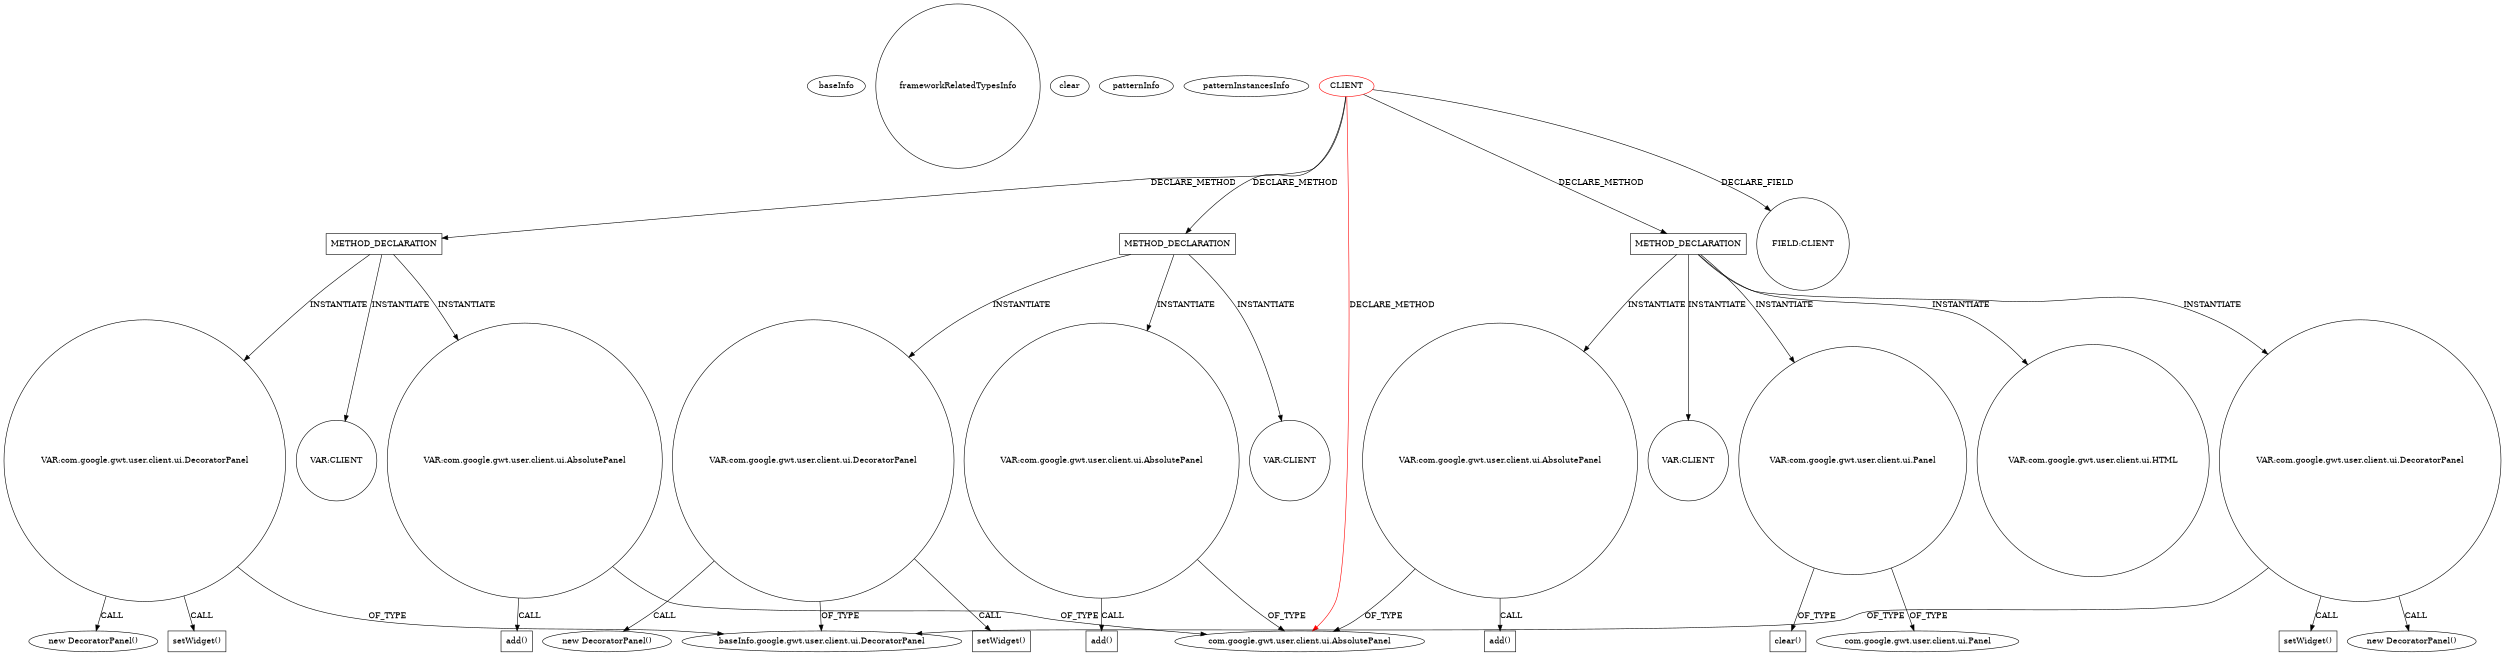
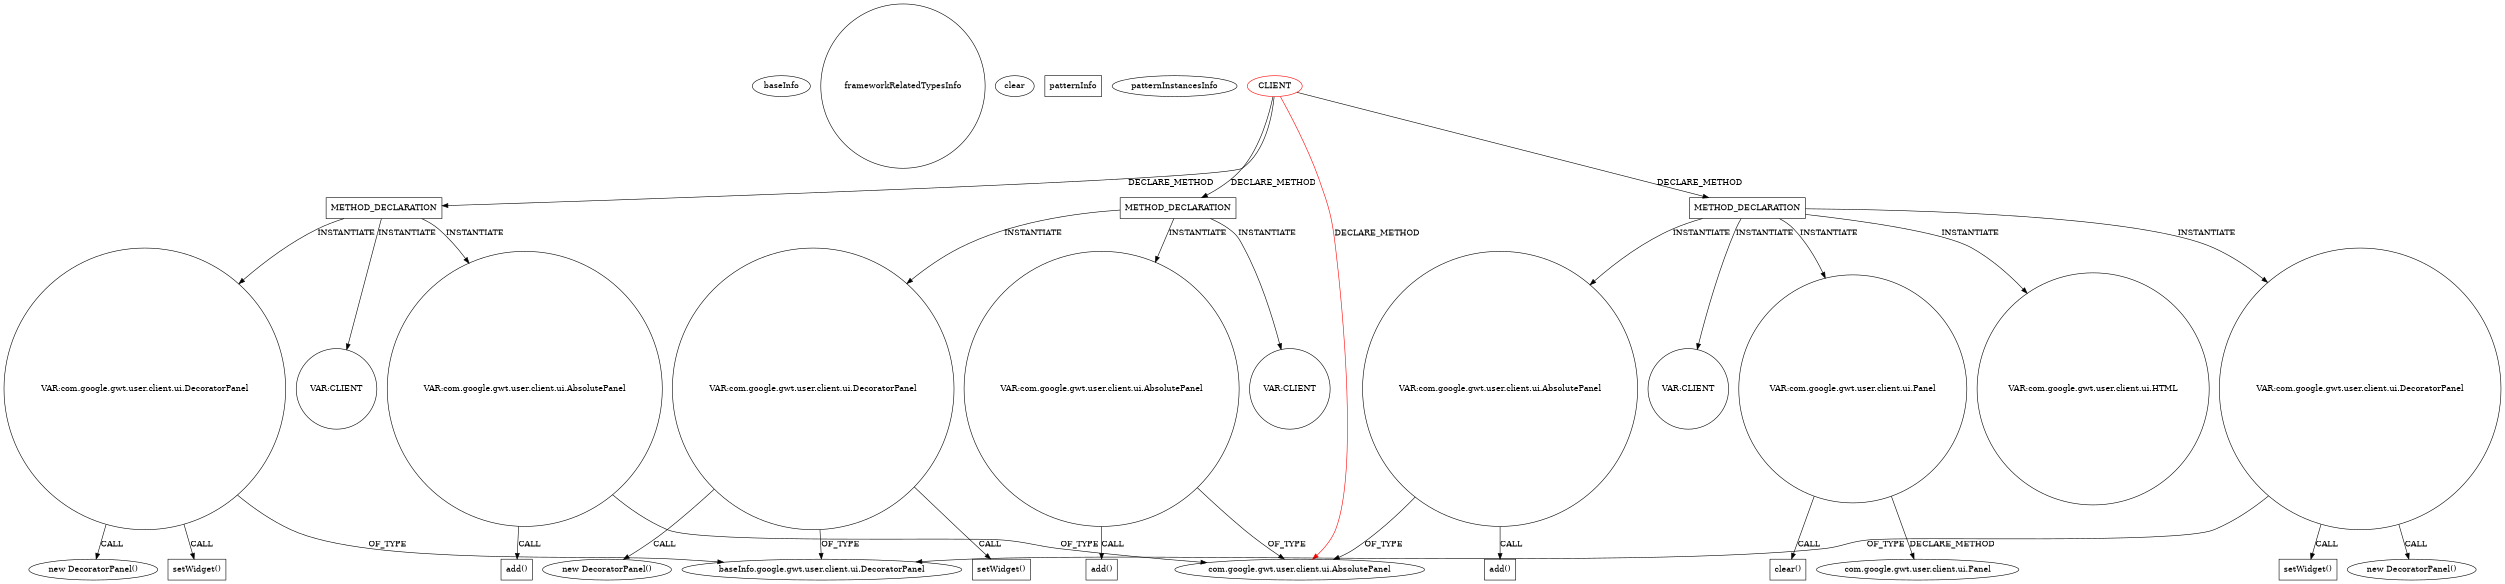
(1136, 86) -> (1073, 86)
(1803, 244) -> none
(1817, 616) -> (1809, 544)
(1929, 616) -> (1952, 544)
